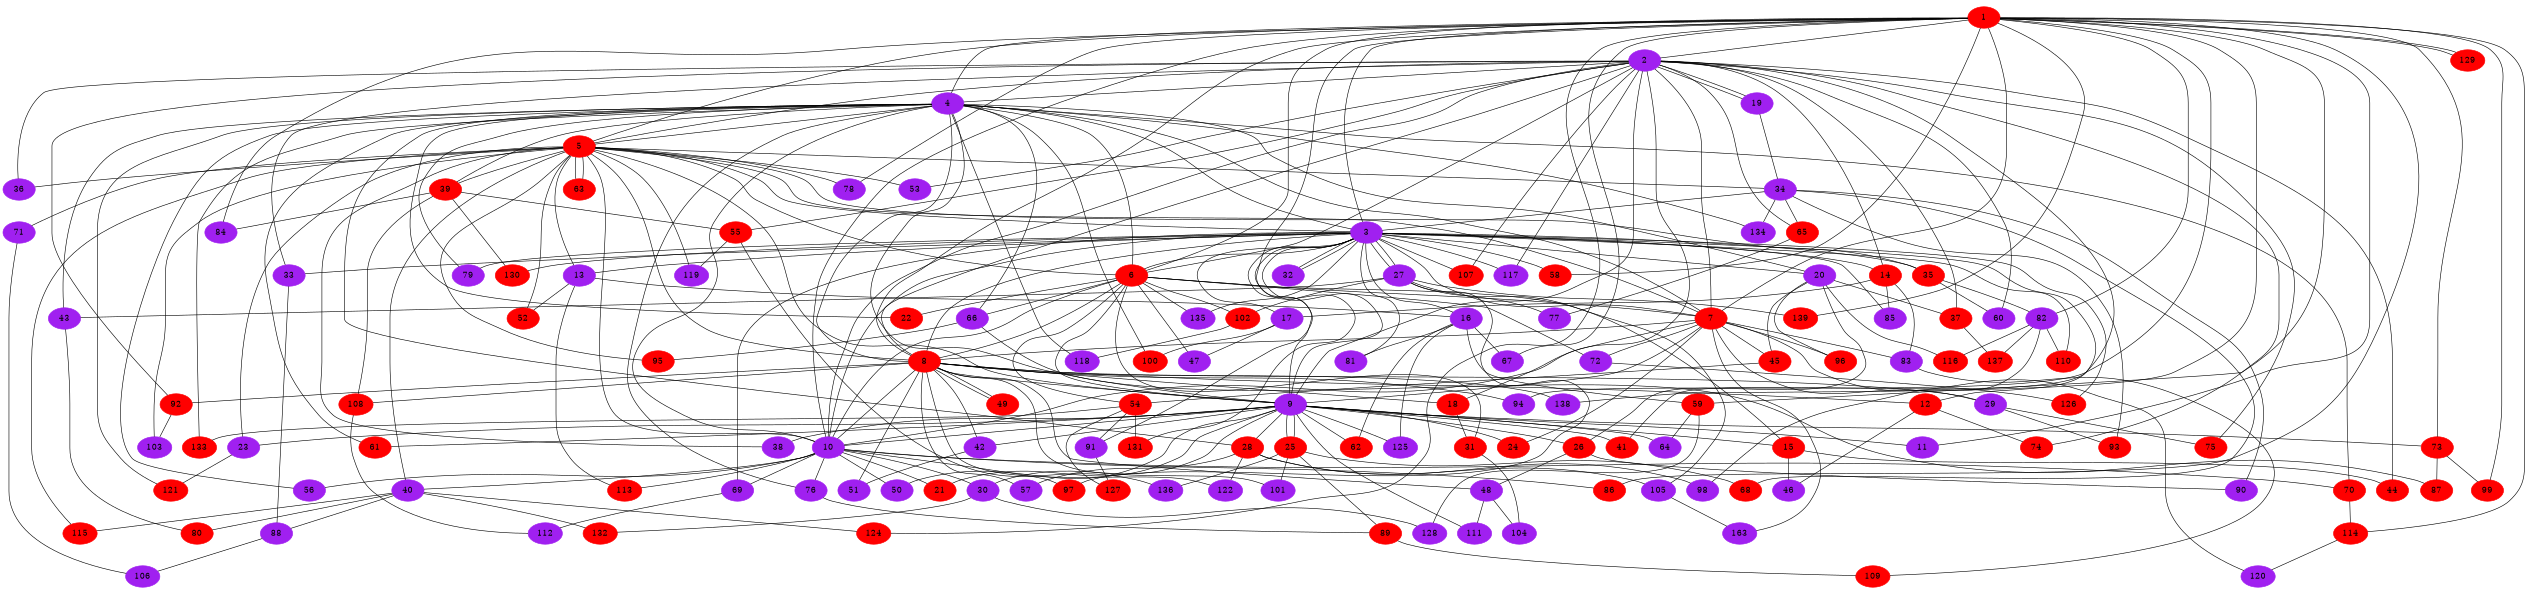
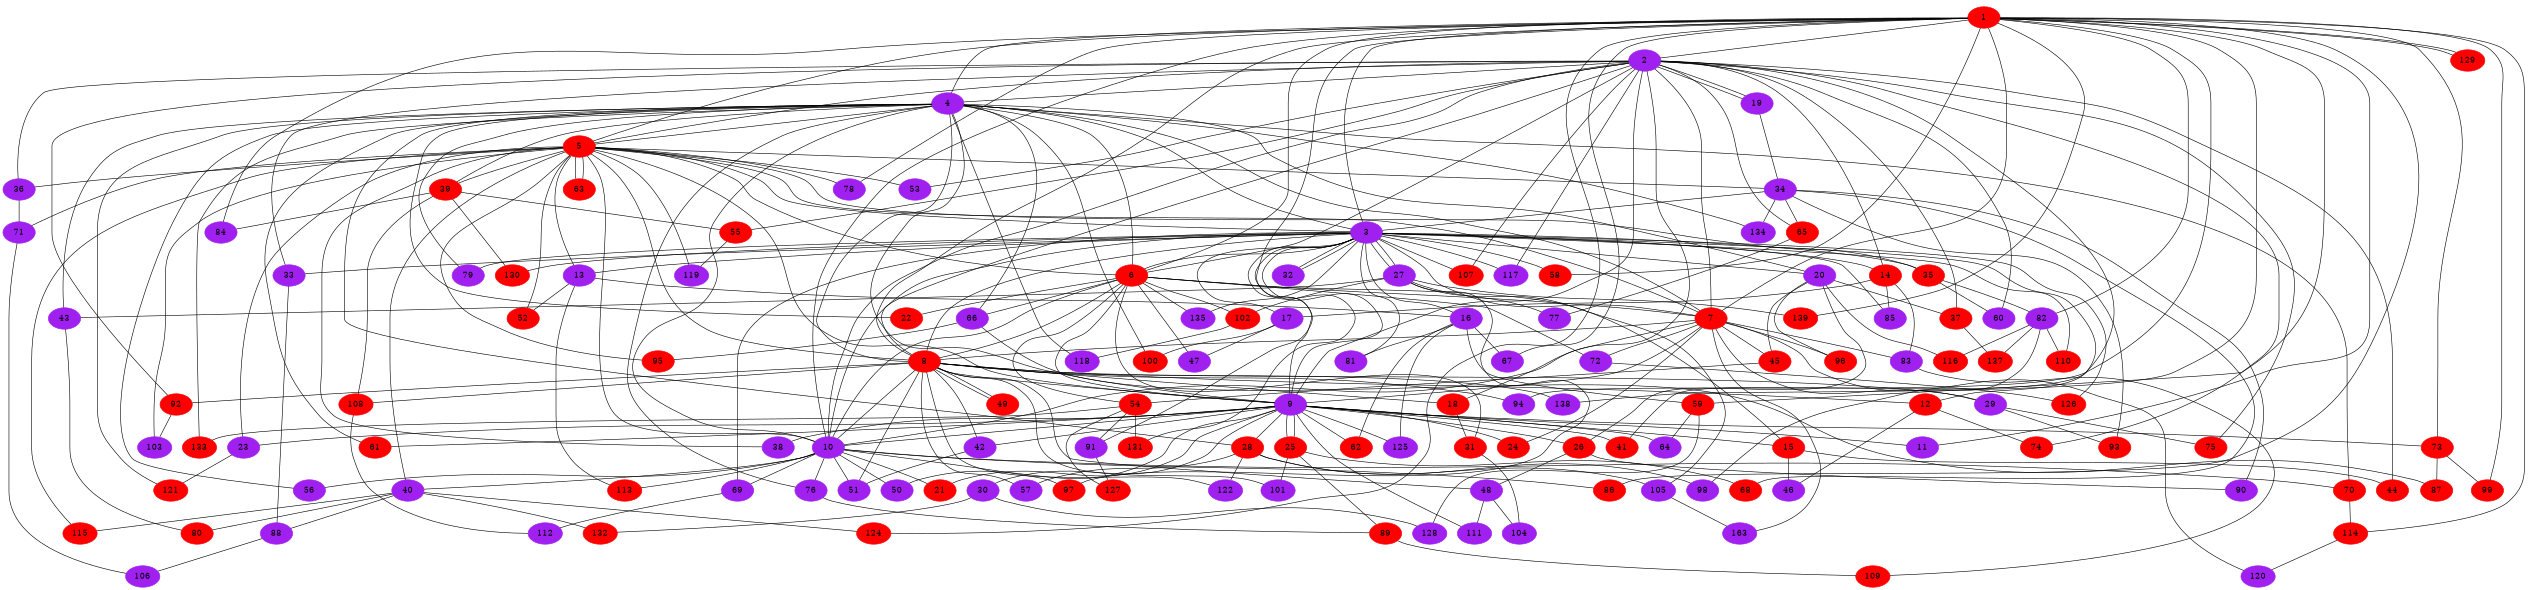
none -> (19, 211)
(908, 464) -> (841, 469)
(1166, 490) -> none
